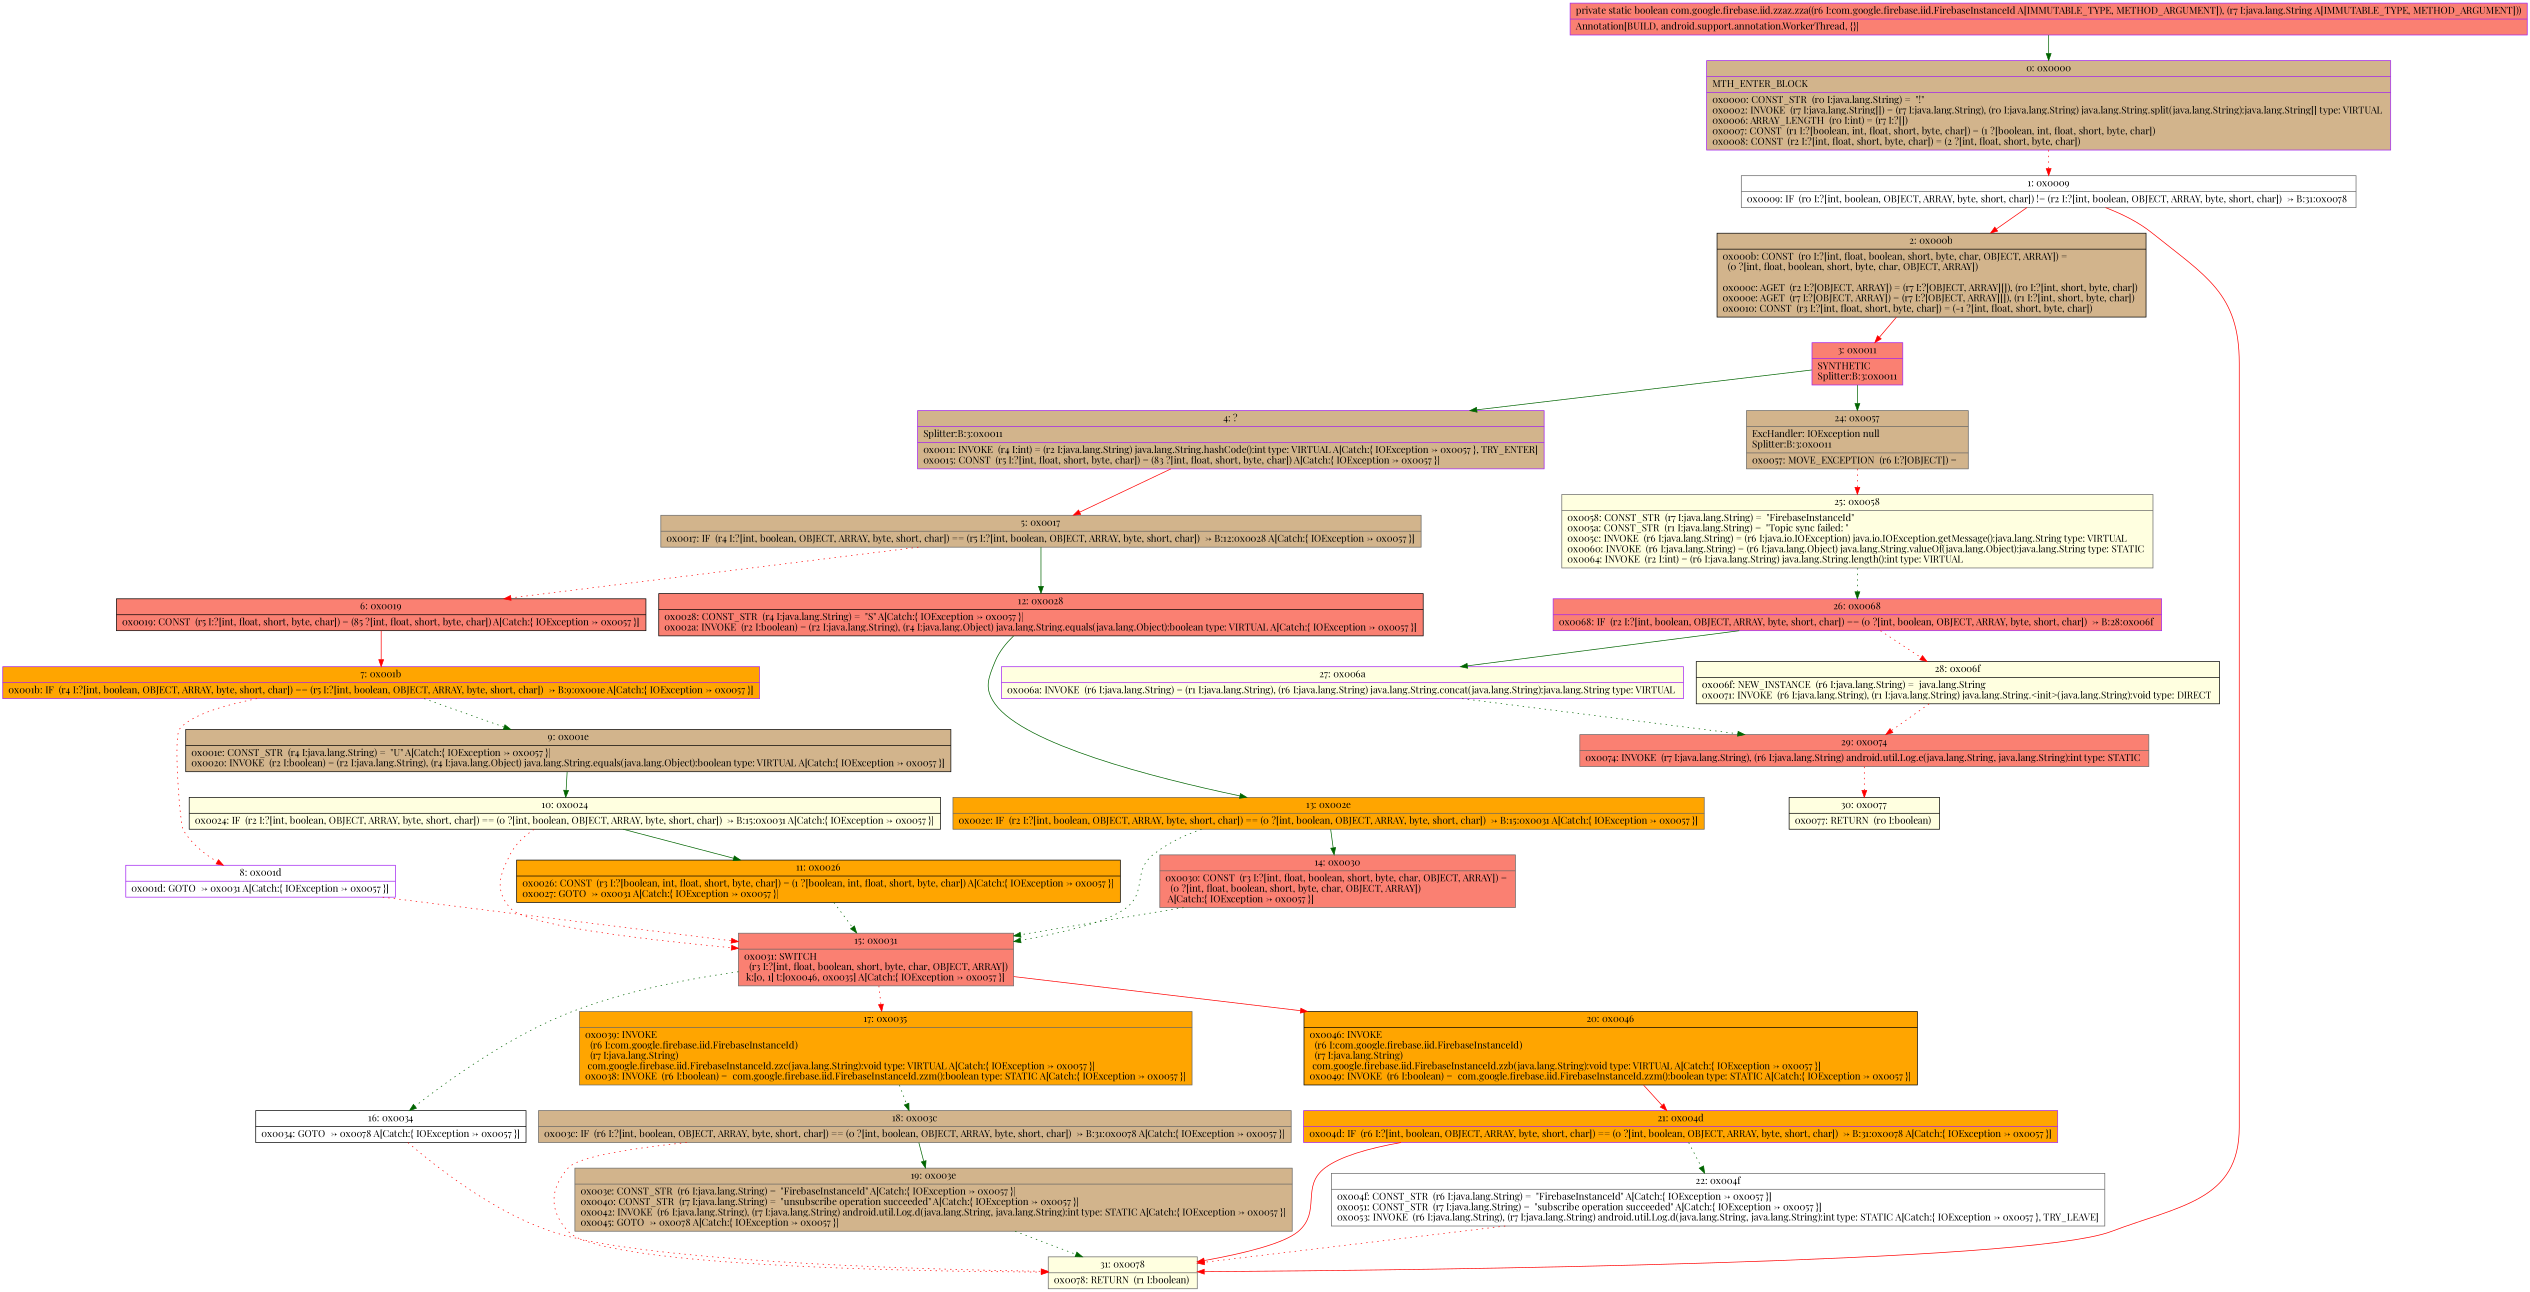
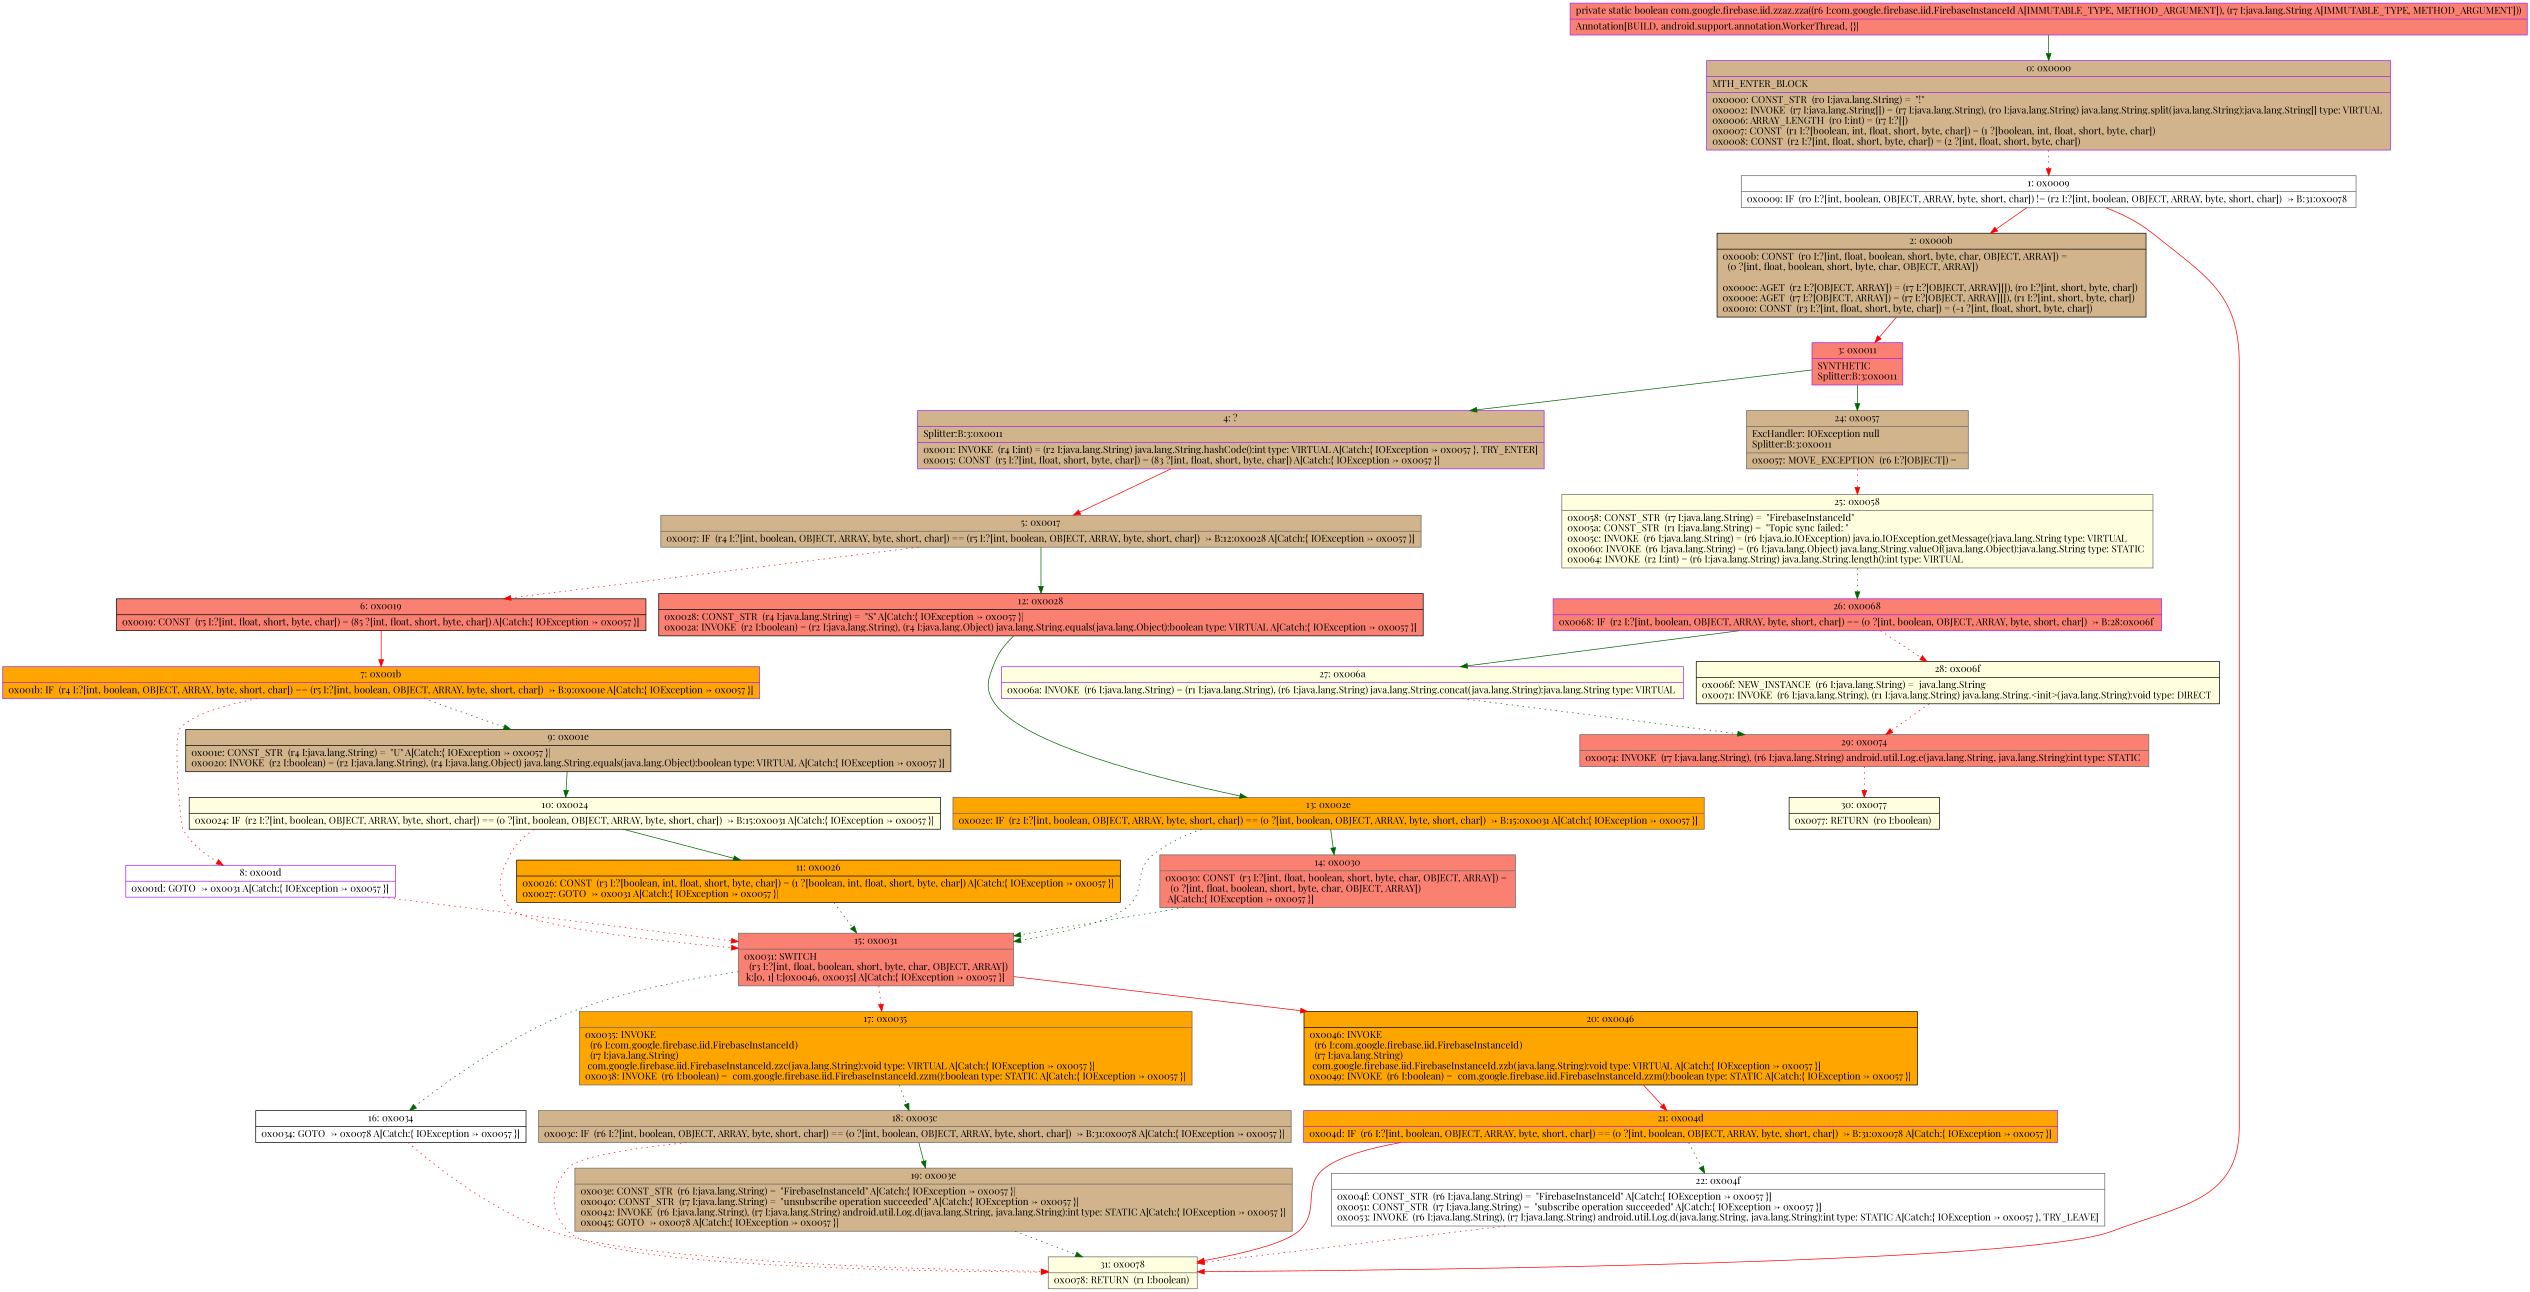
(624, 1035) -> (623, 1035)
